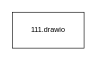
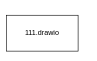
(48, 30) -> (42, 33)
